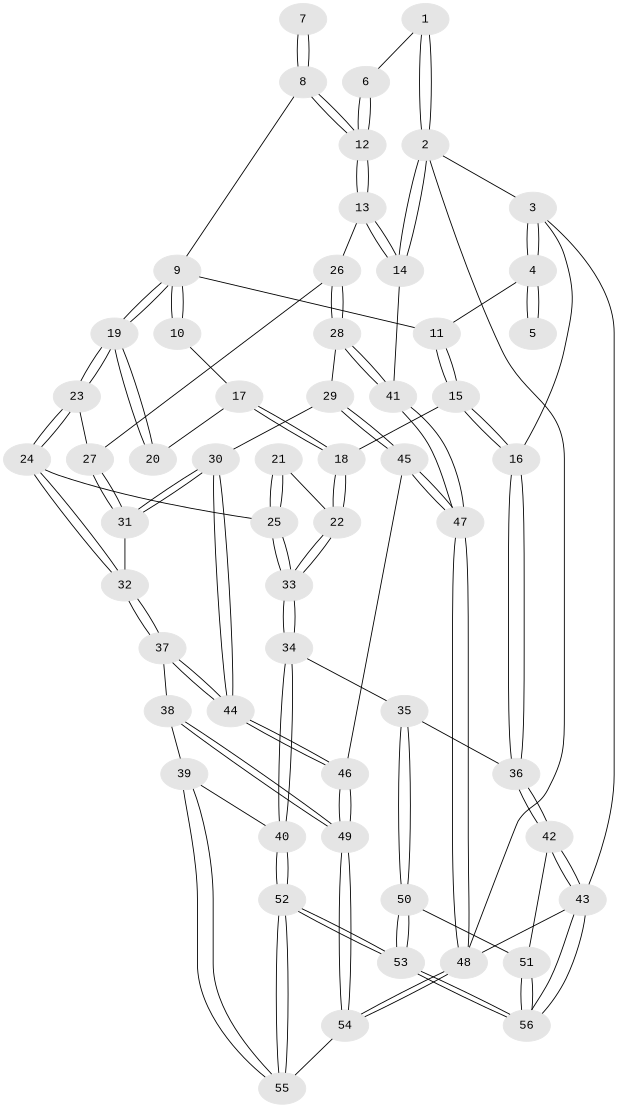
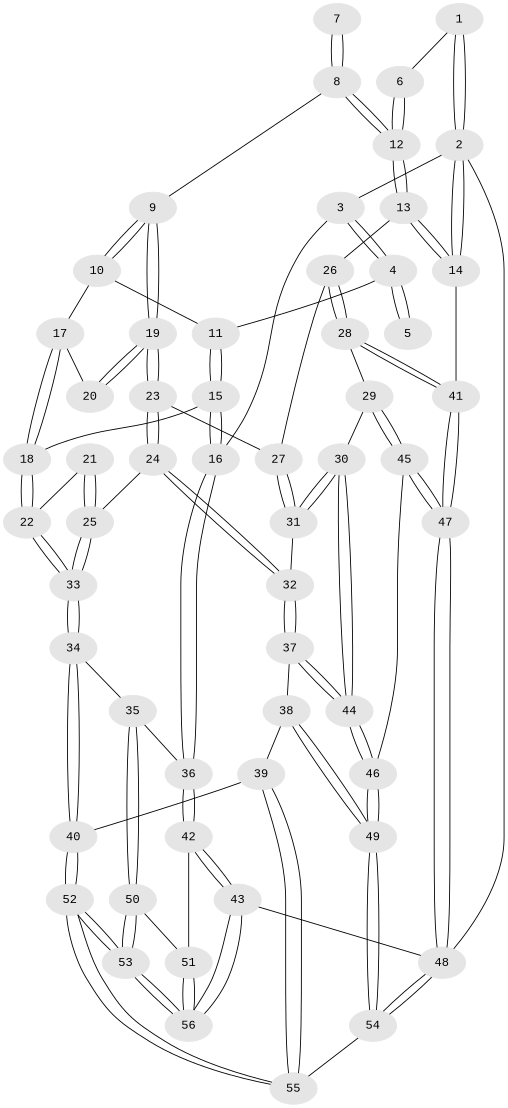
(307, 302) -> (165, 306)
(614, 543) -> none
